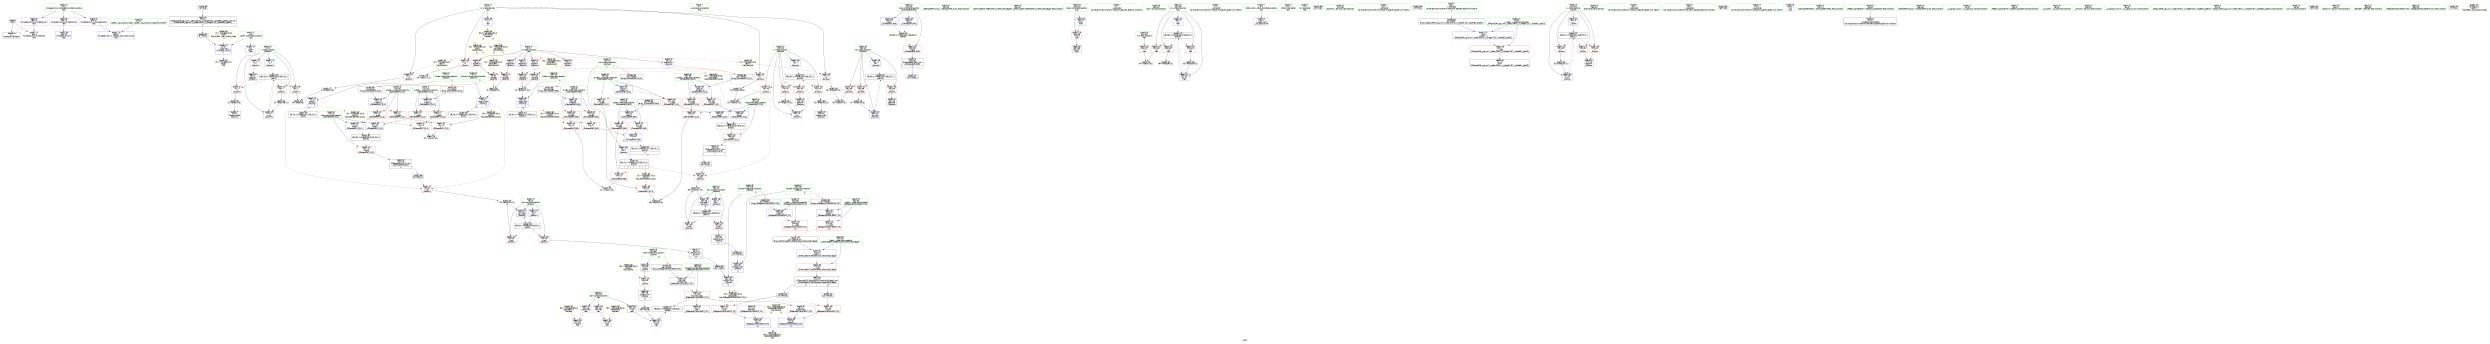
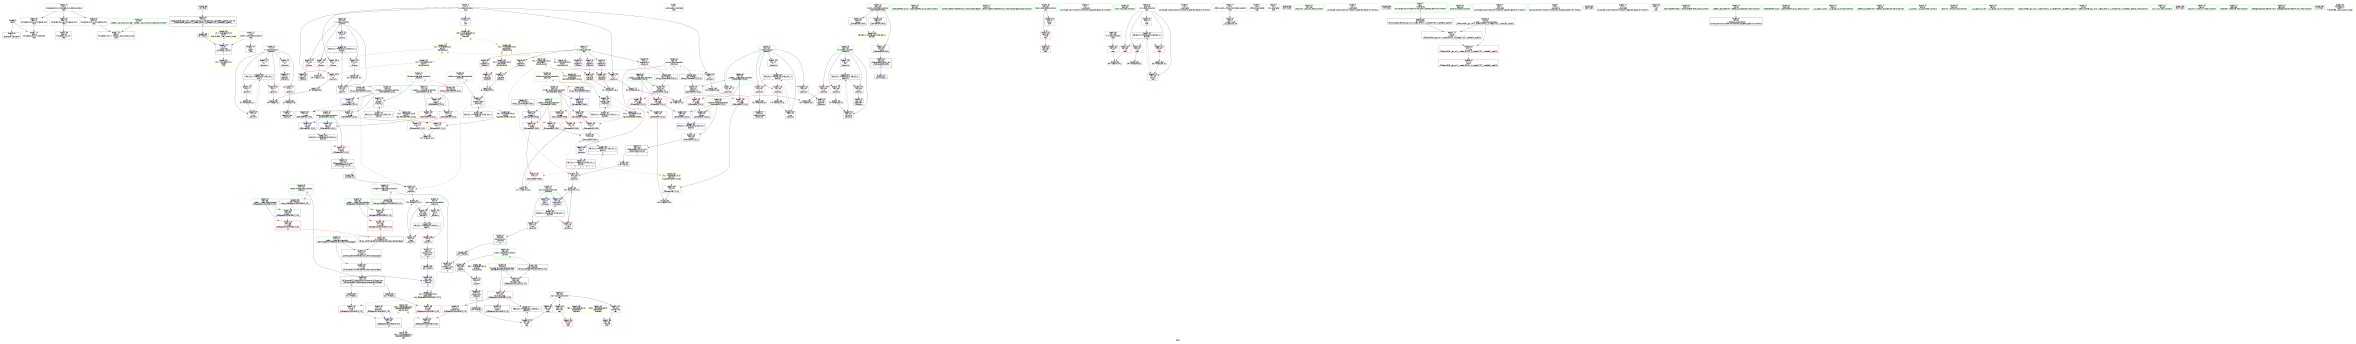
(1592, 56) -> (319, 70)
